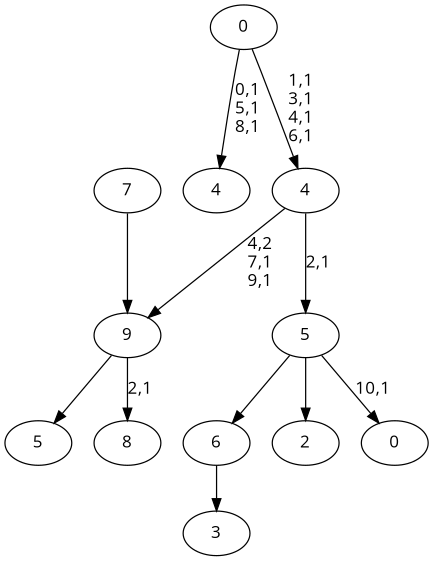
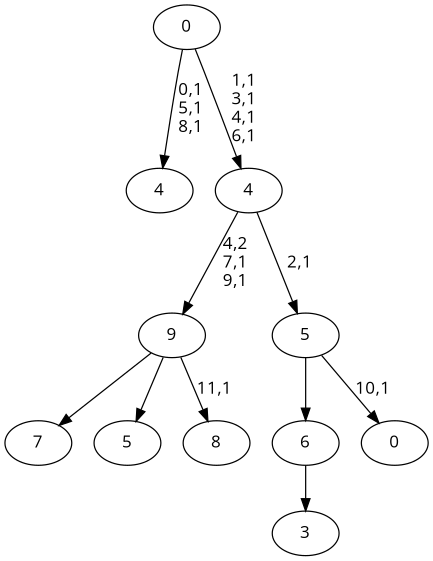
(127, 257) -> (110, 385)
(140, 389) -> (215, 389)
(306, 443) -> none
